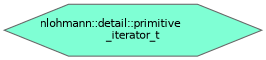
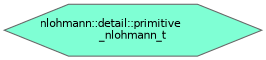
(133, 30) -> (133, 30)
